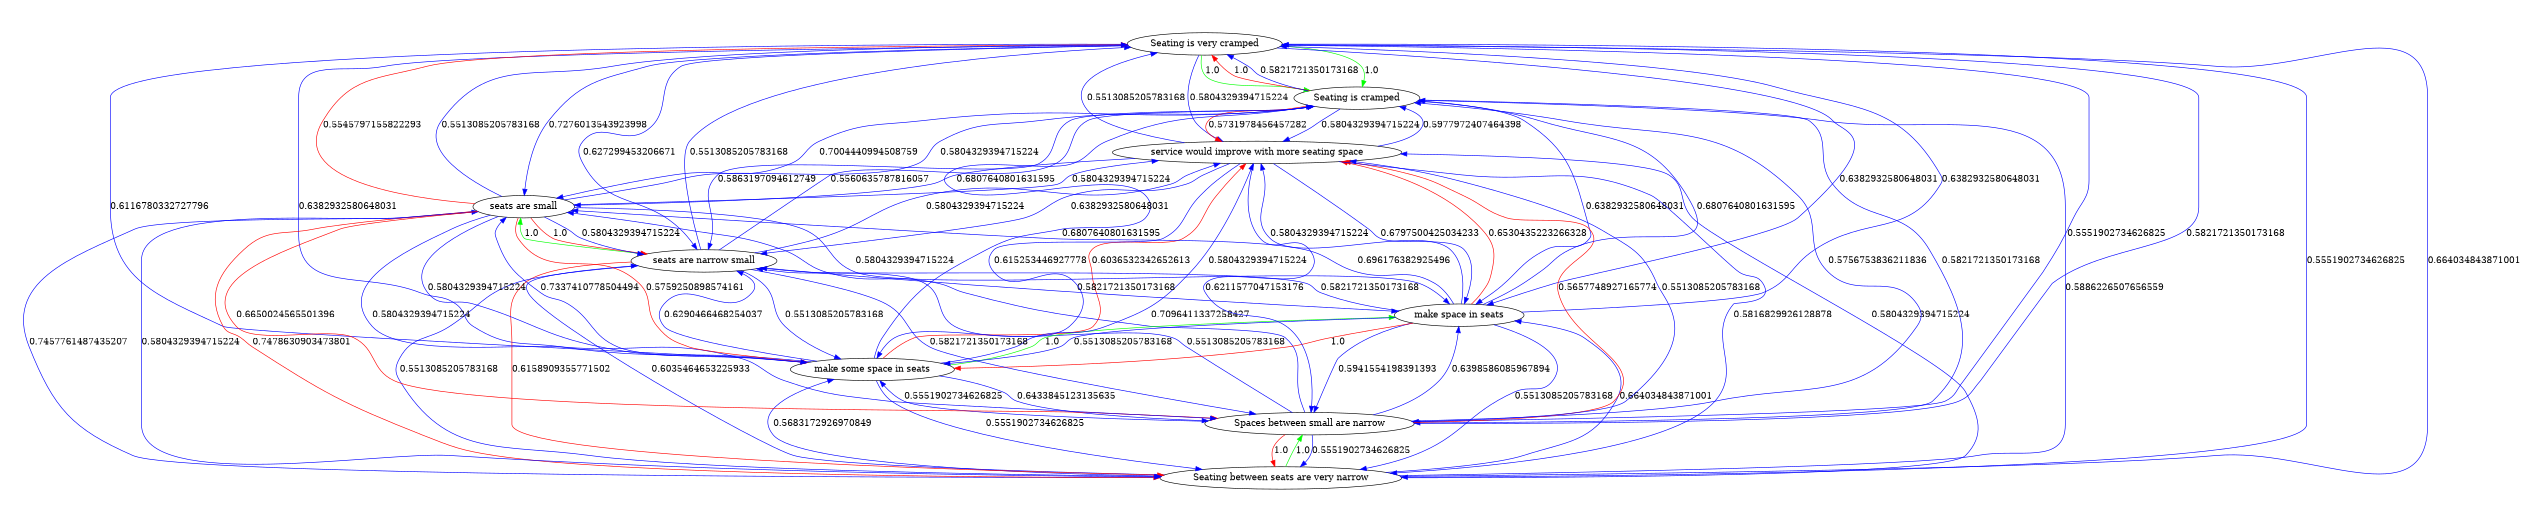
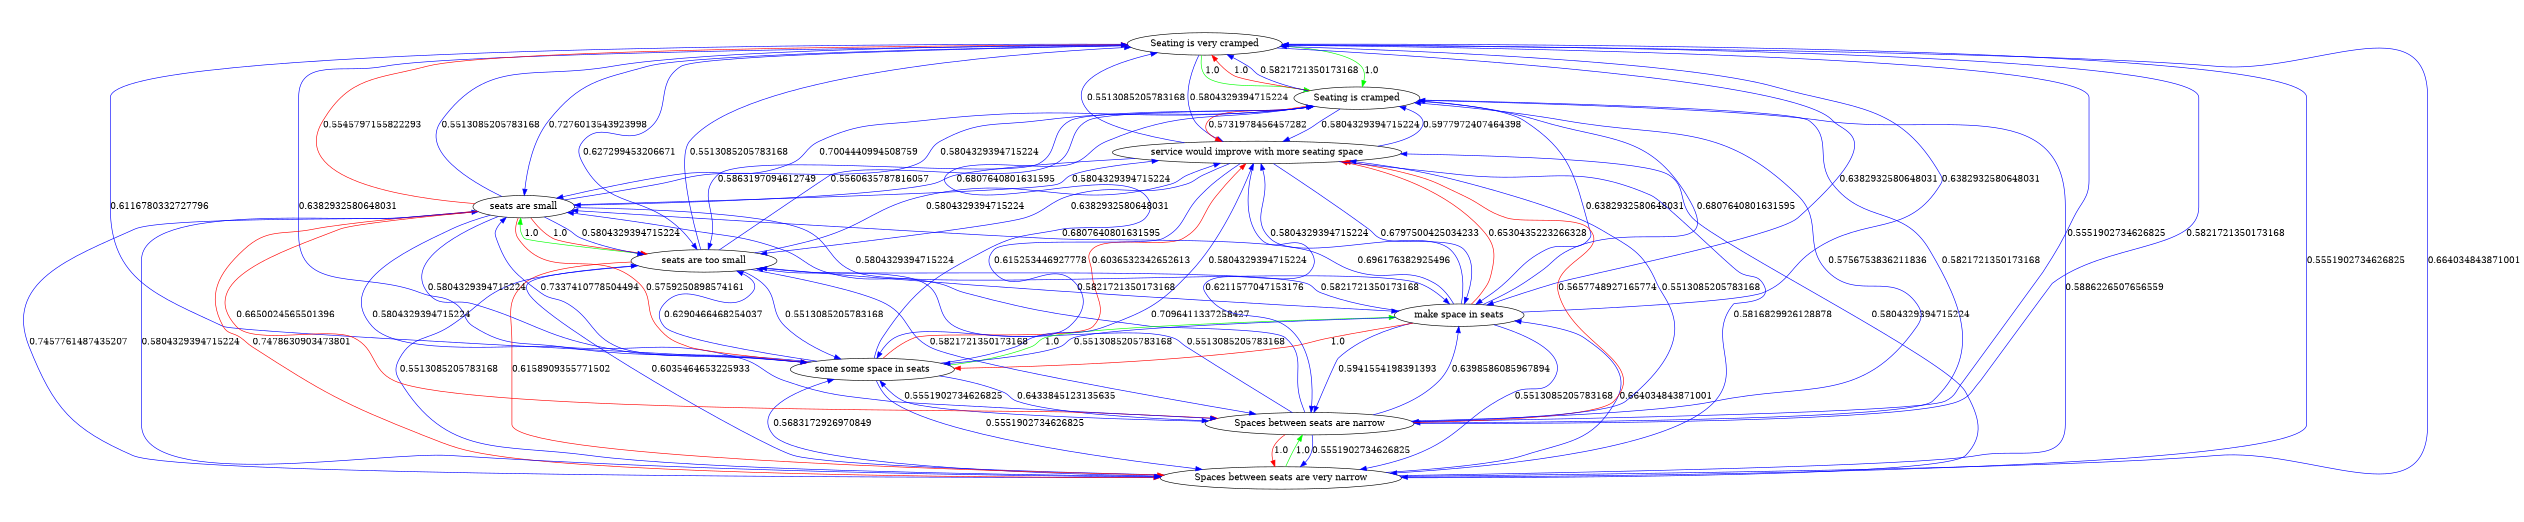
(704, 261) -> (704, 261)
(872, 369) -> (872, 369)
(1310, 424) -> (1310, 424)
(1281, 478) -> (1281, 478)
